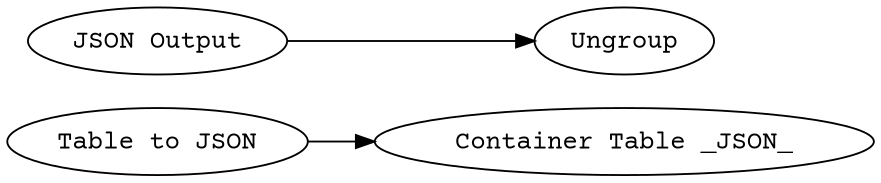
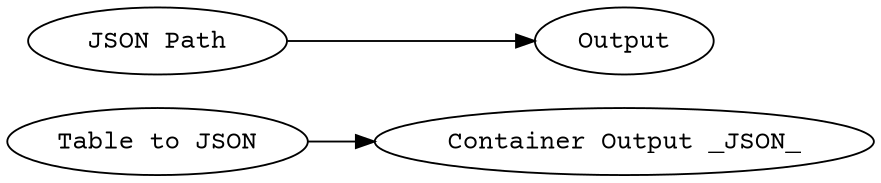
(158, 41) -> (158, 41)
(624, 41) -> (624, 41)
(624, 142) -> (624, 142)
